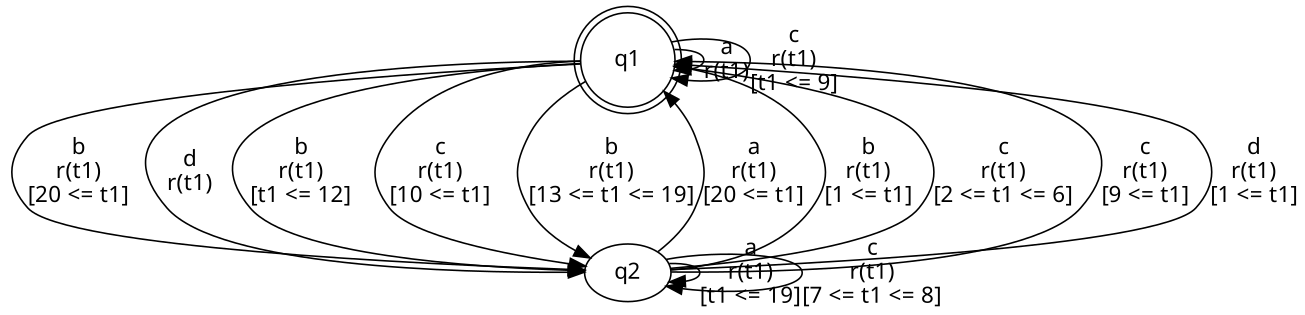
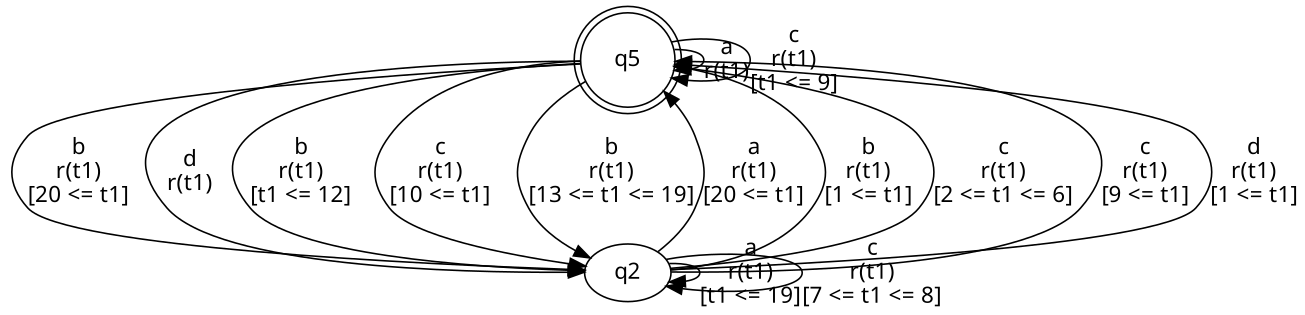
(628, 60) -> (628, 60)
